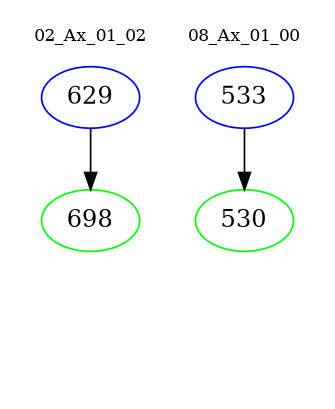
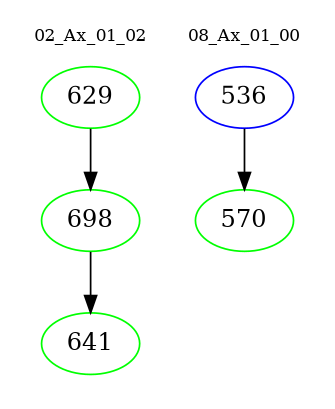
(91, 97) -> (91, 97)
(244, 97) -> (244, 97)
(244, 221) -> (244, 221)
none -> (91, 344)
